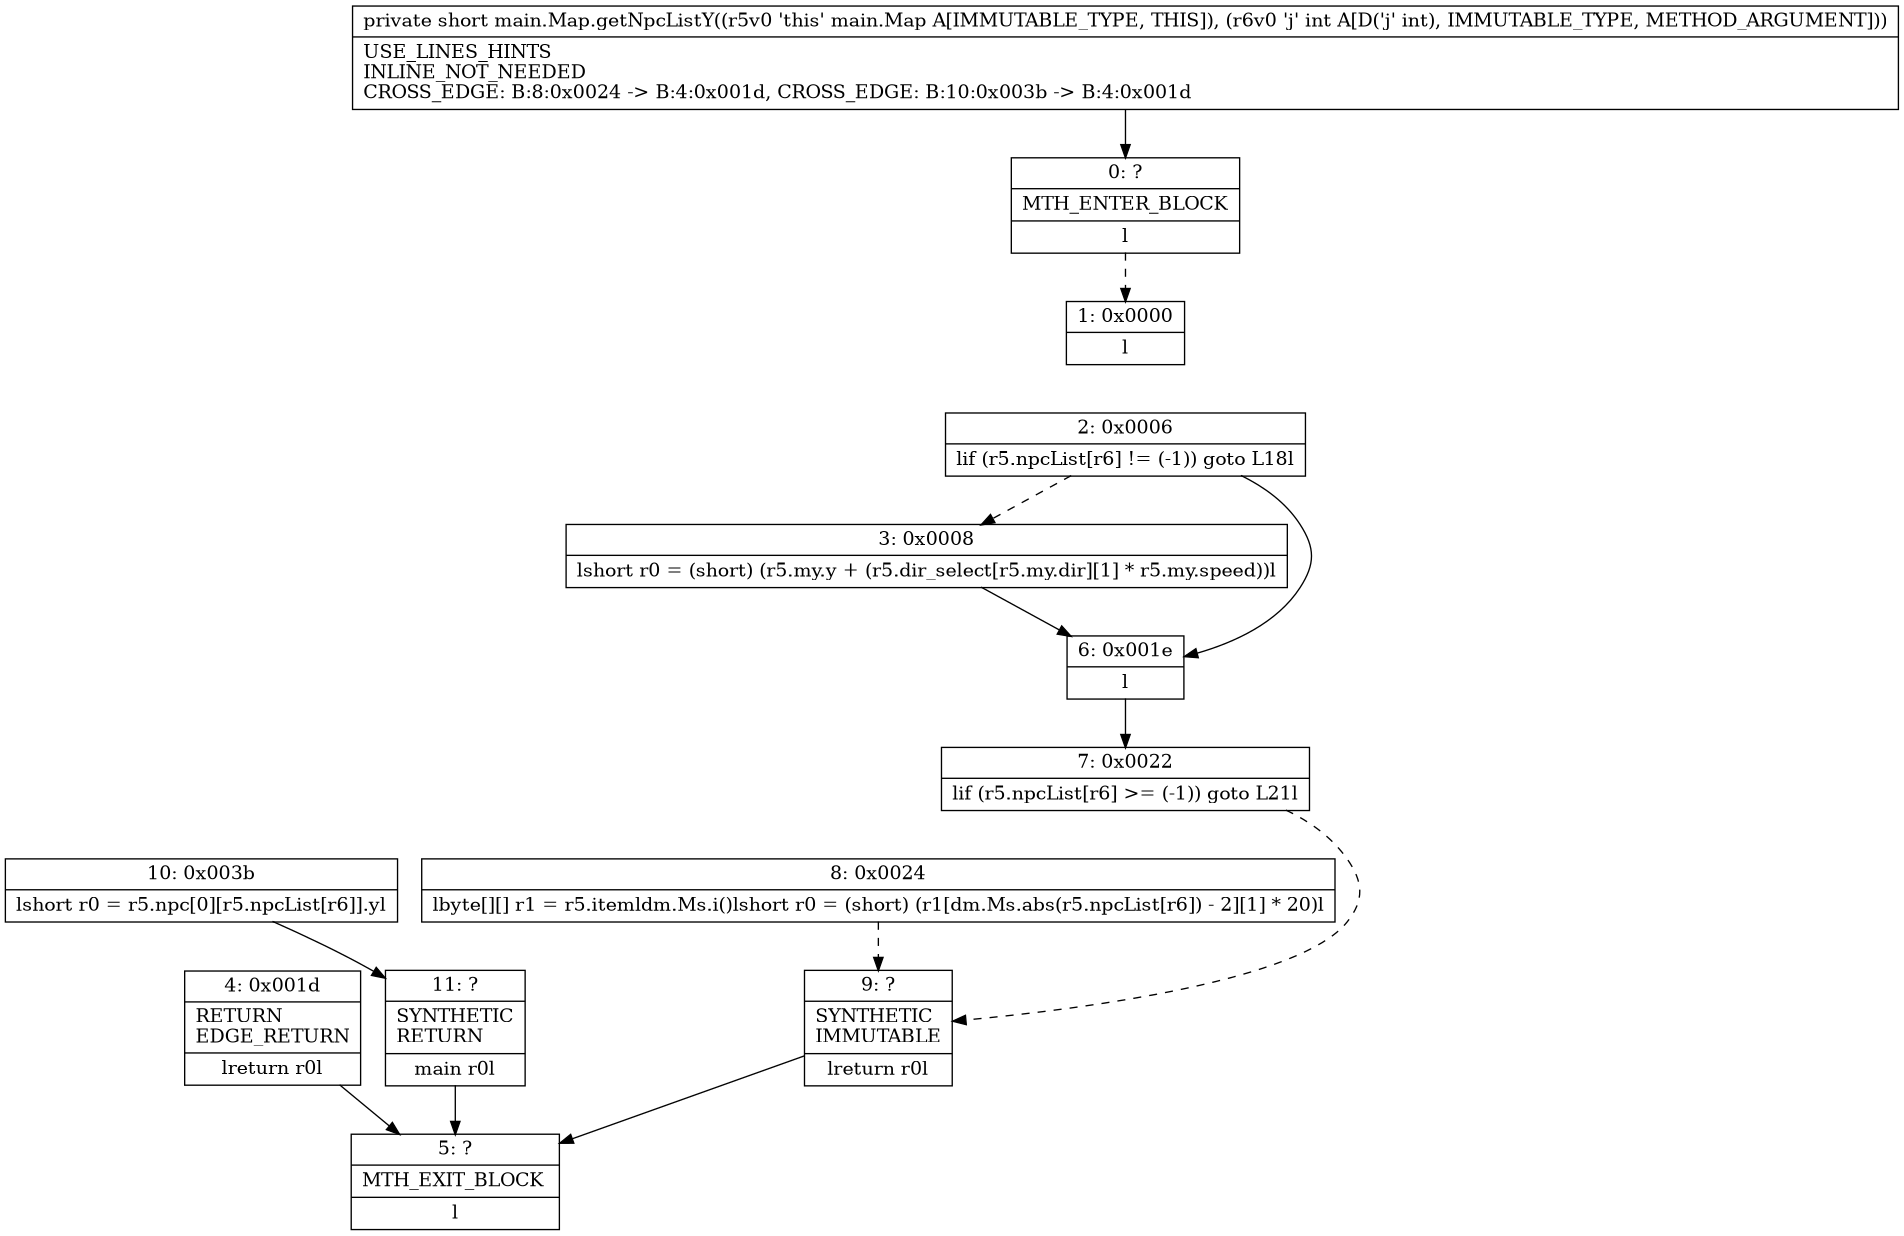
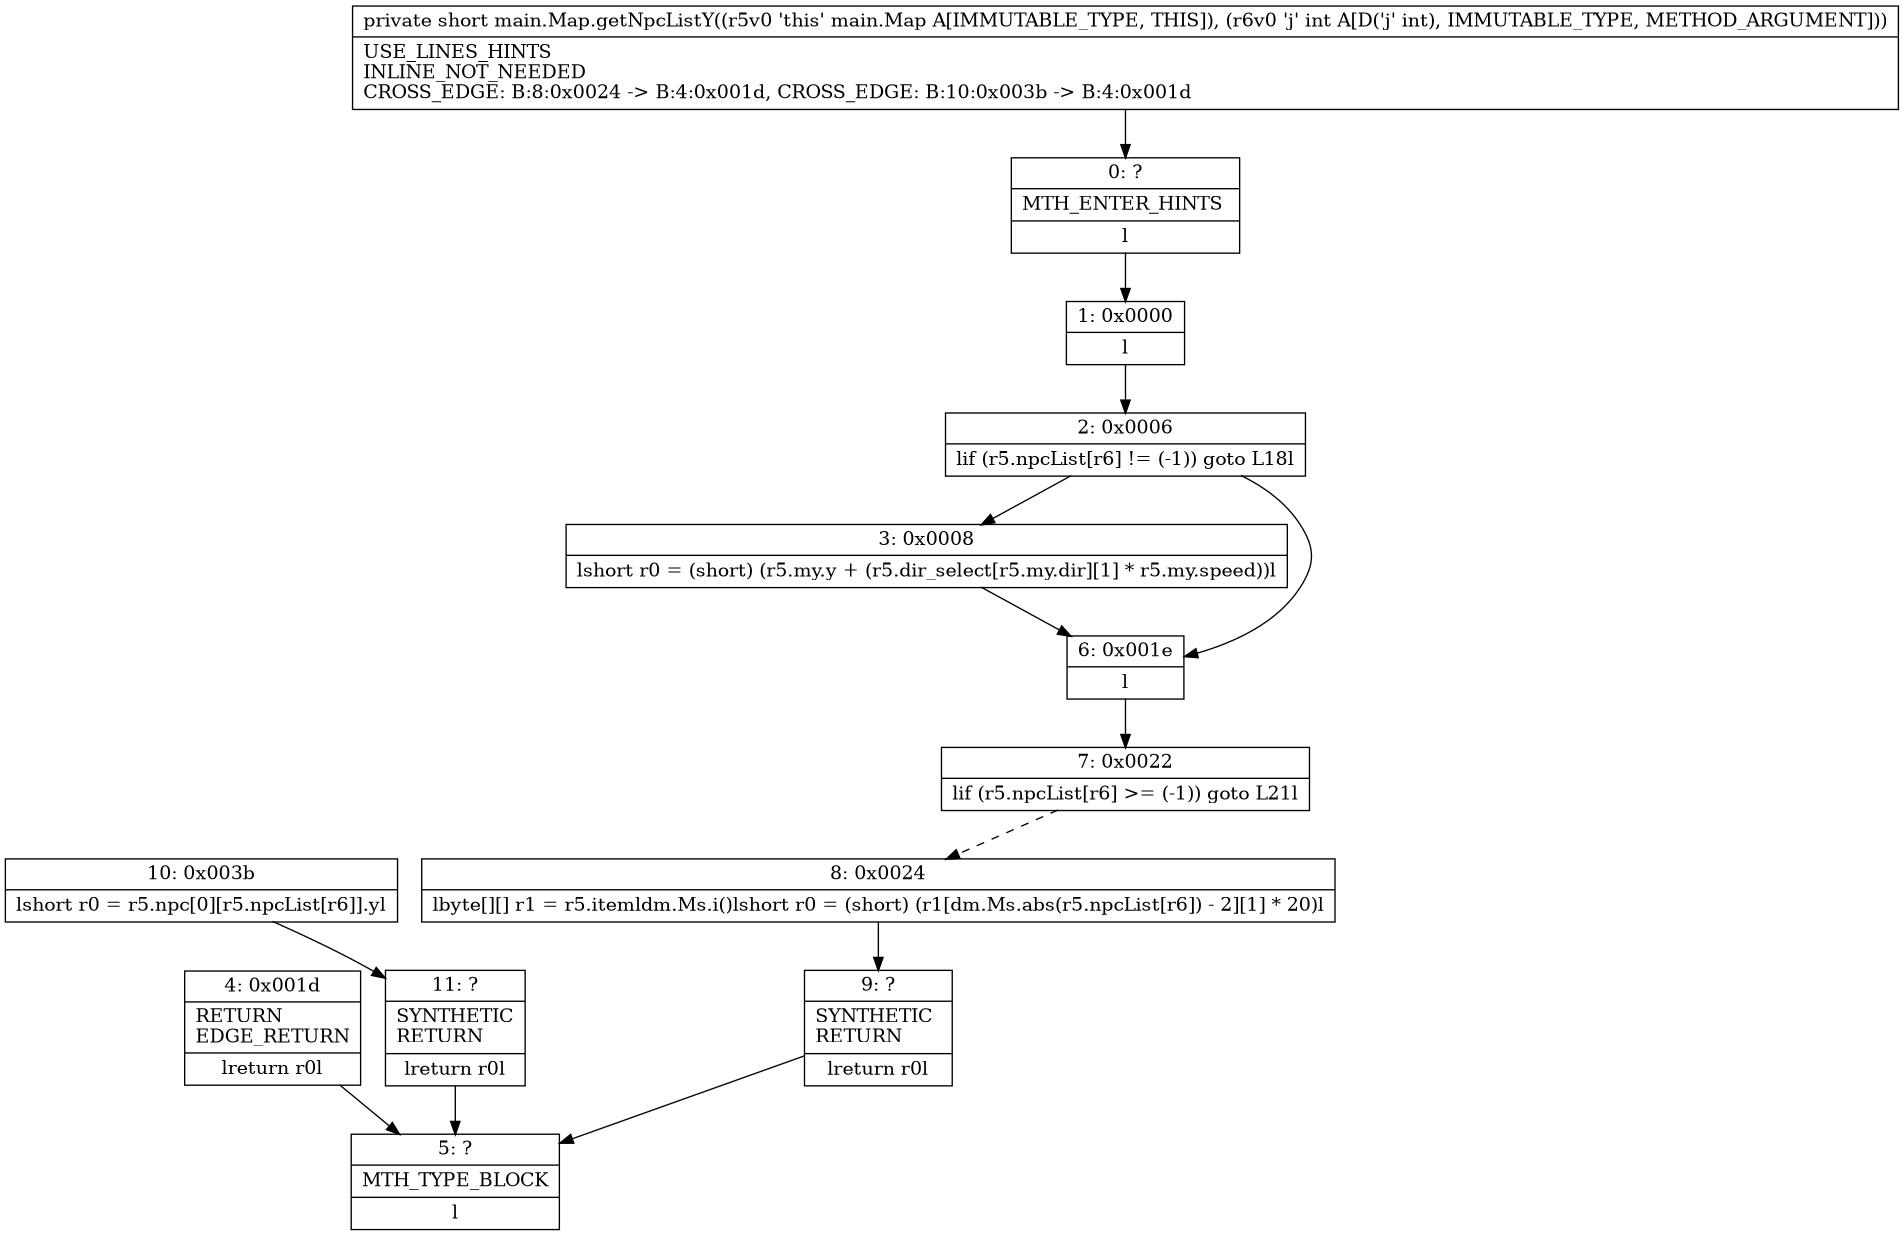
(1125, 204) -> (1123, 204)
(1125, 271) -> (1125, 271)
none -> (1125, 382)
(1032, 497) -> (1032, 497)
(878, 940) -> (878, 940)
(1236, 976) -> (1008, 832)
(878, 1037) -> (859, 1037)
(455, 1069) -> (455, 1069)
(453, 1181) -> (455, 1181)
